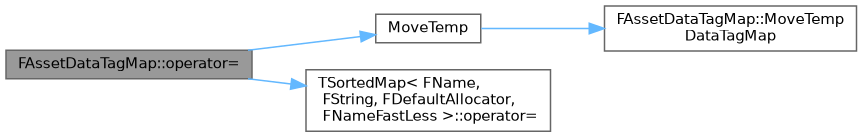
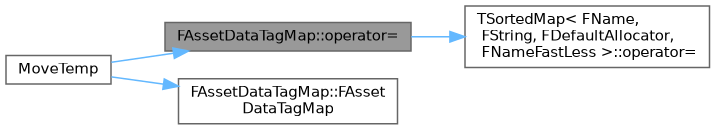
(730, 28) -> (288, 101)
(304, 43) -> (142, 58)
